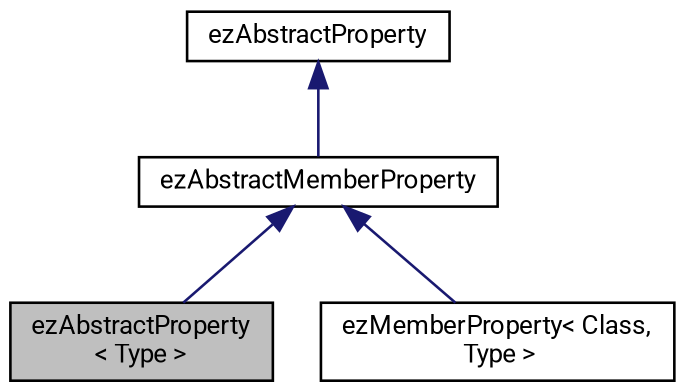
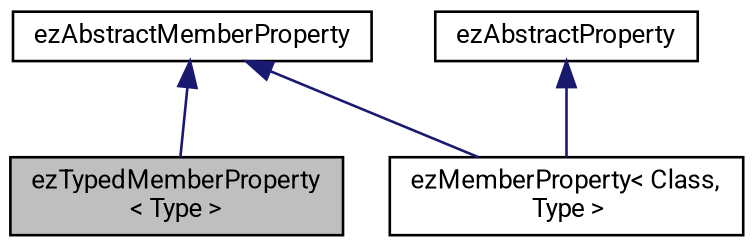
(318, 123) -> (566, 122)
(142, 342) -> (177, 196)
